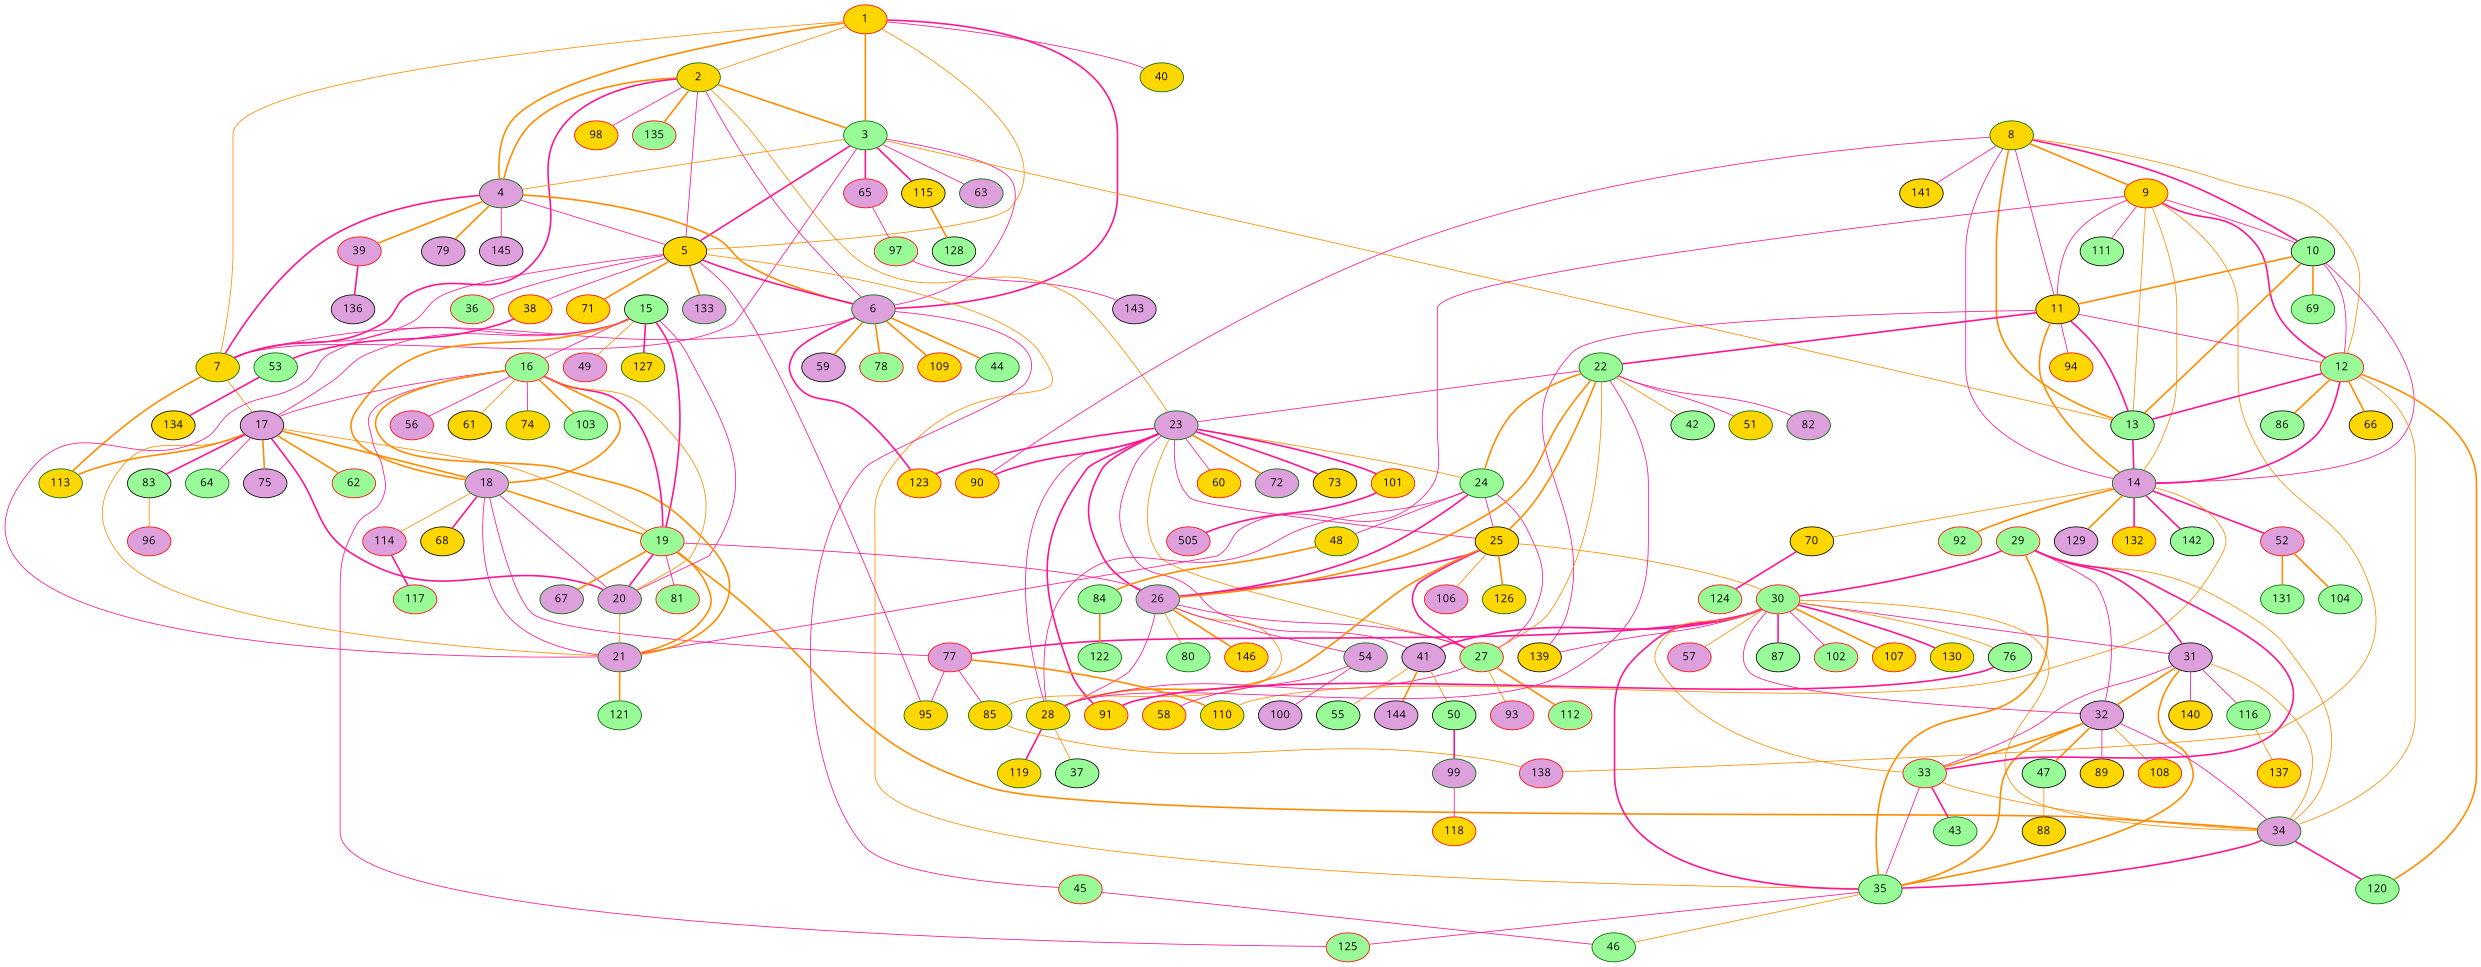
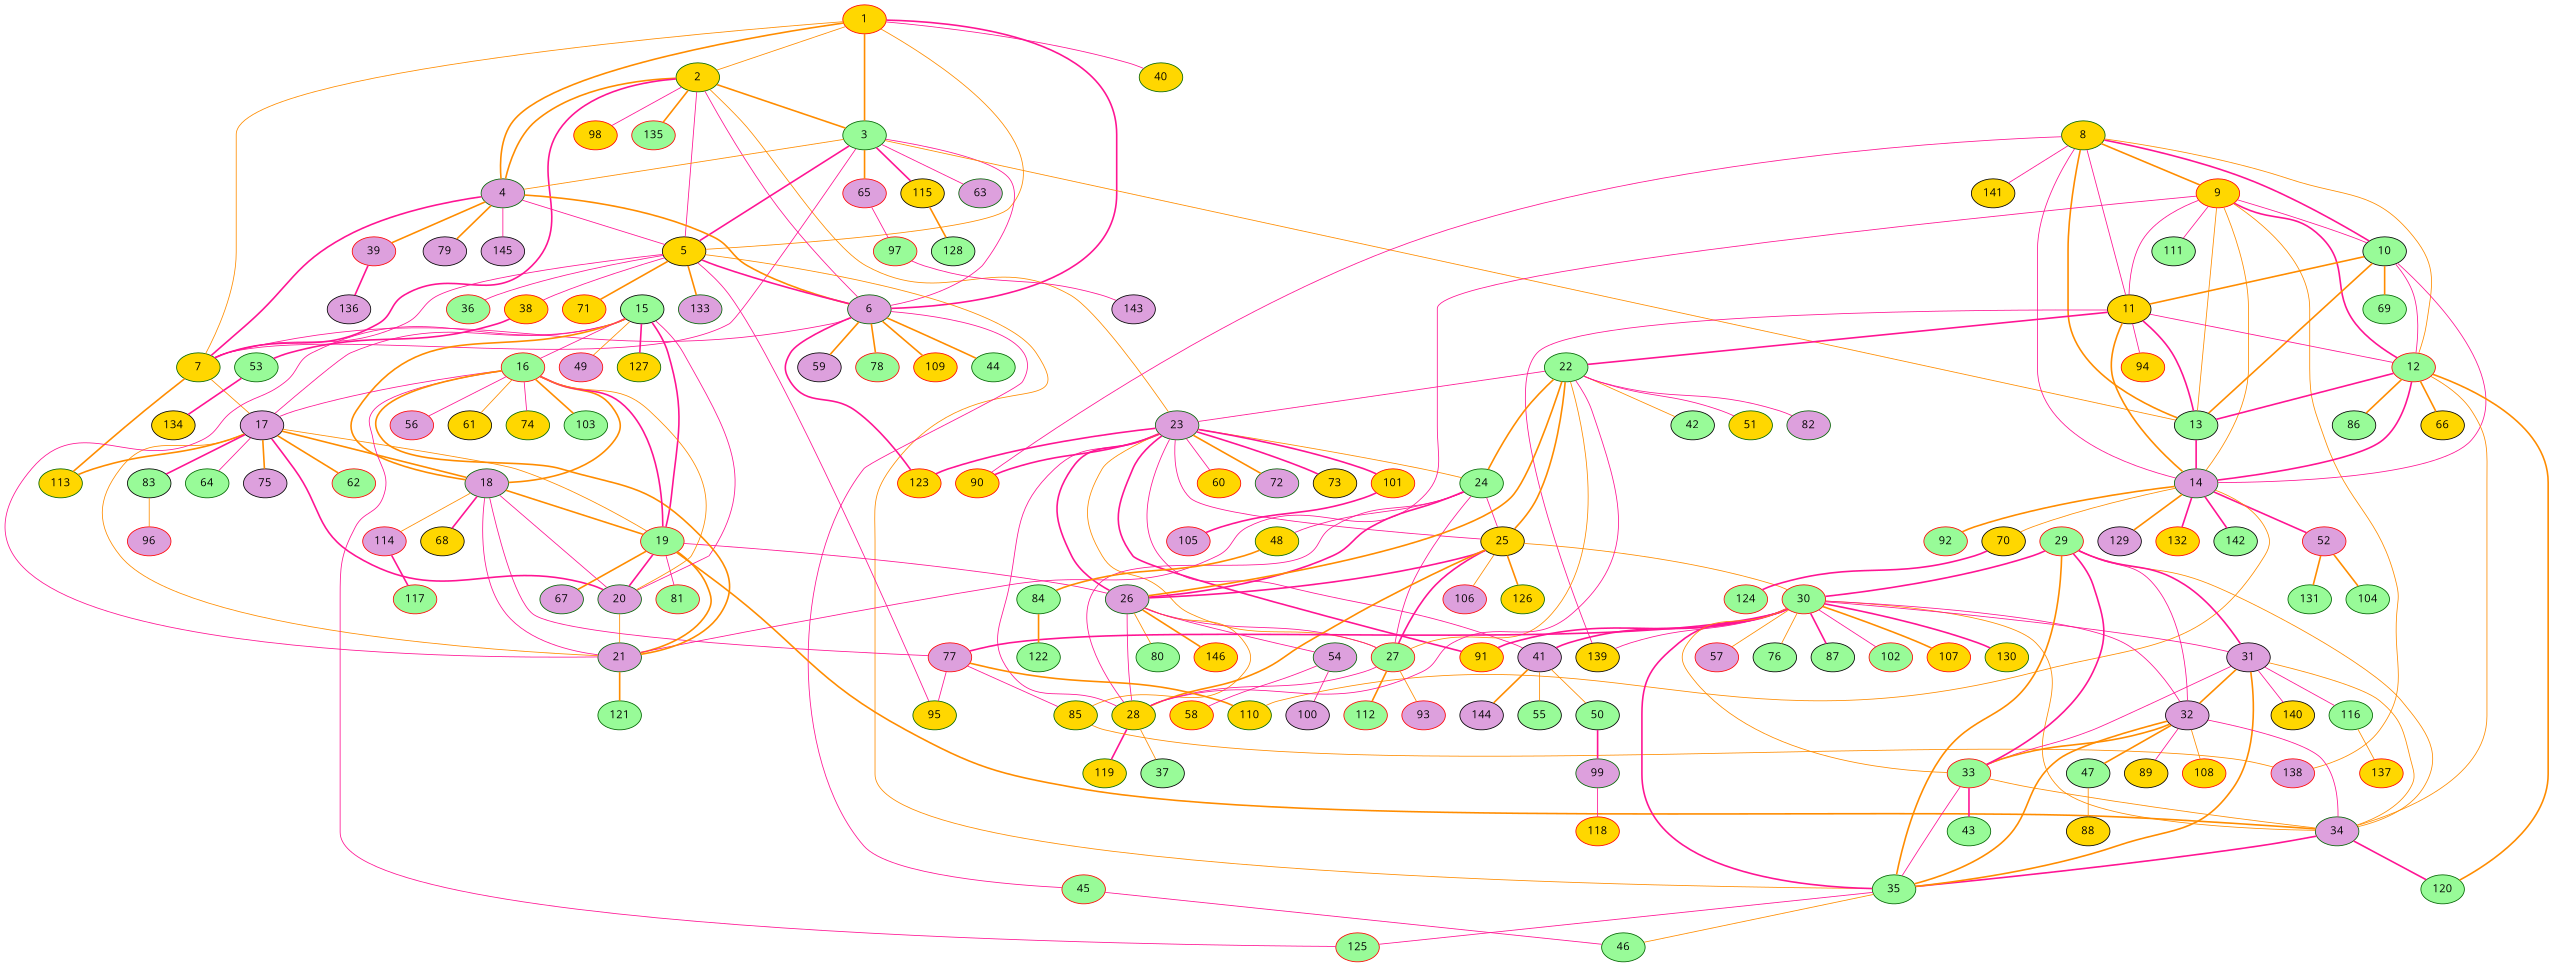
(865, 164) -> (865, 164)
(1188, 541) -> (1188, 541)
(1558, 686) -> (1643, 628)
